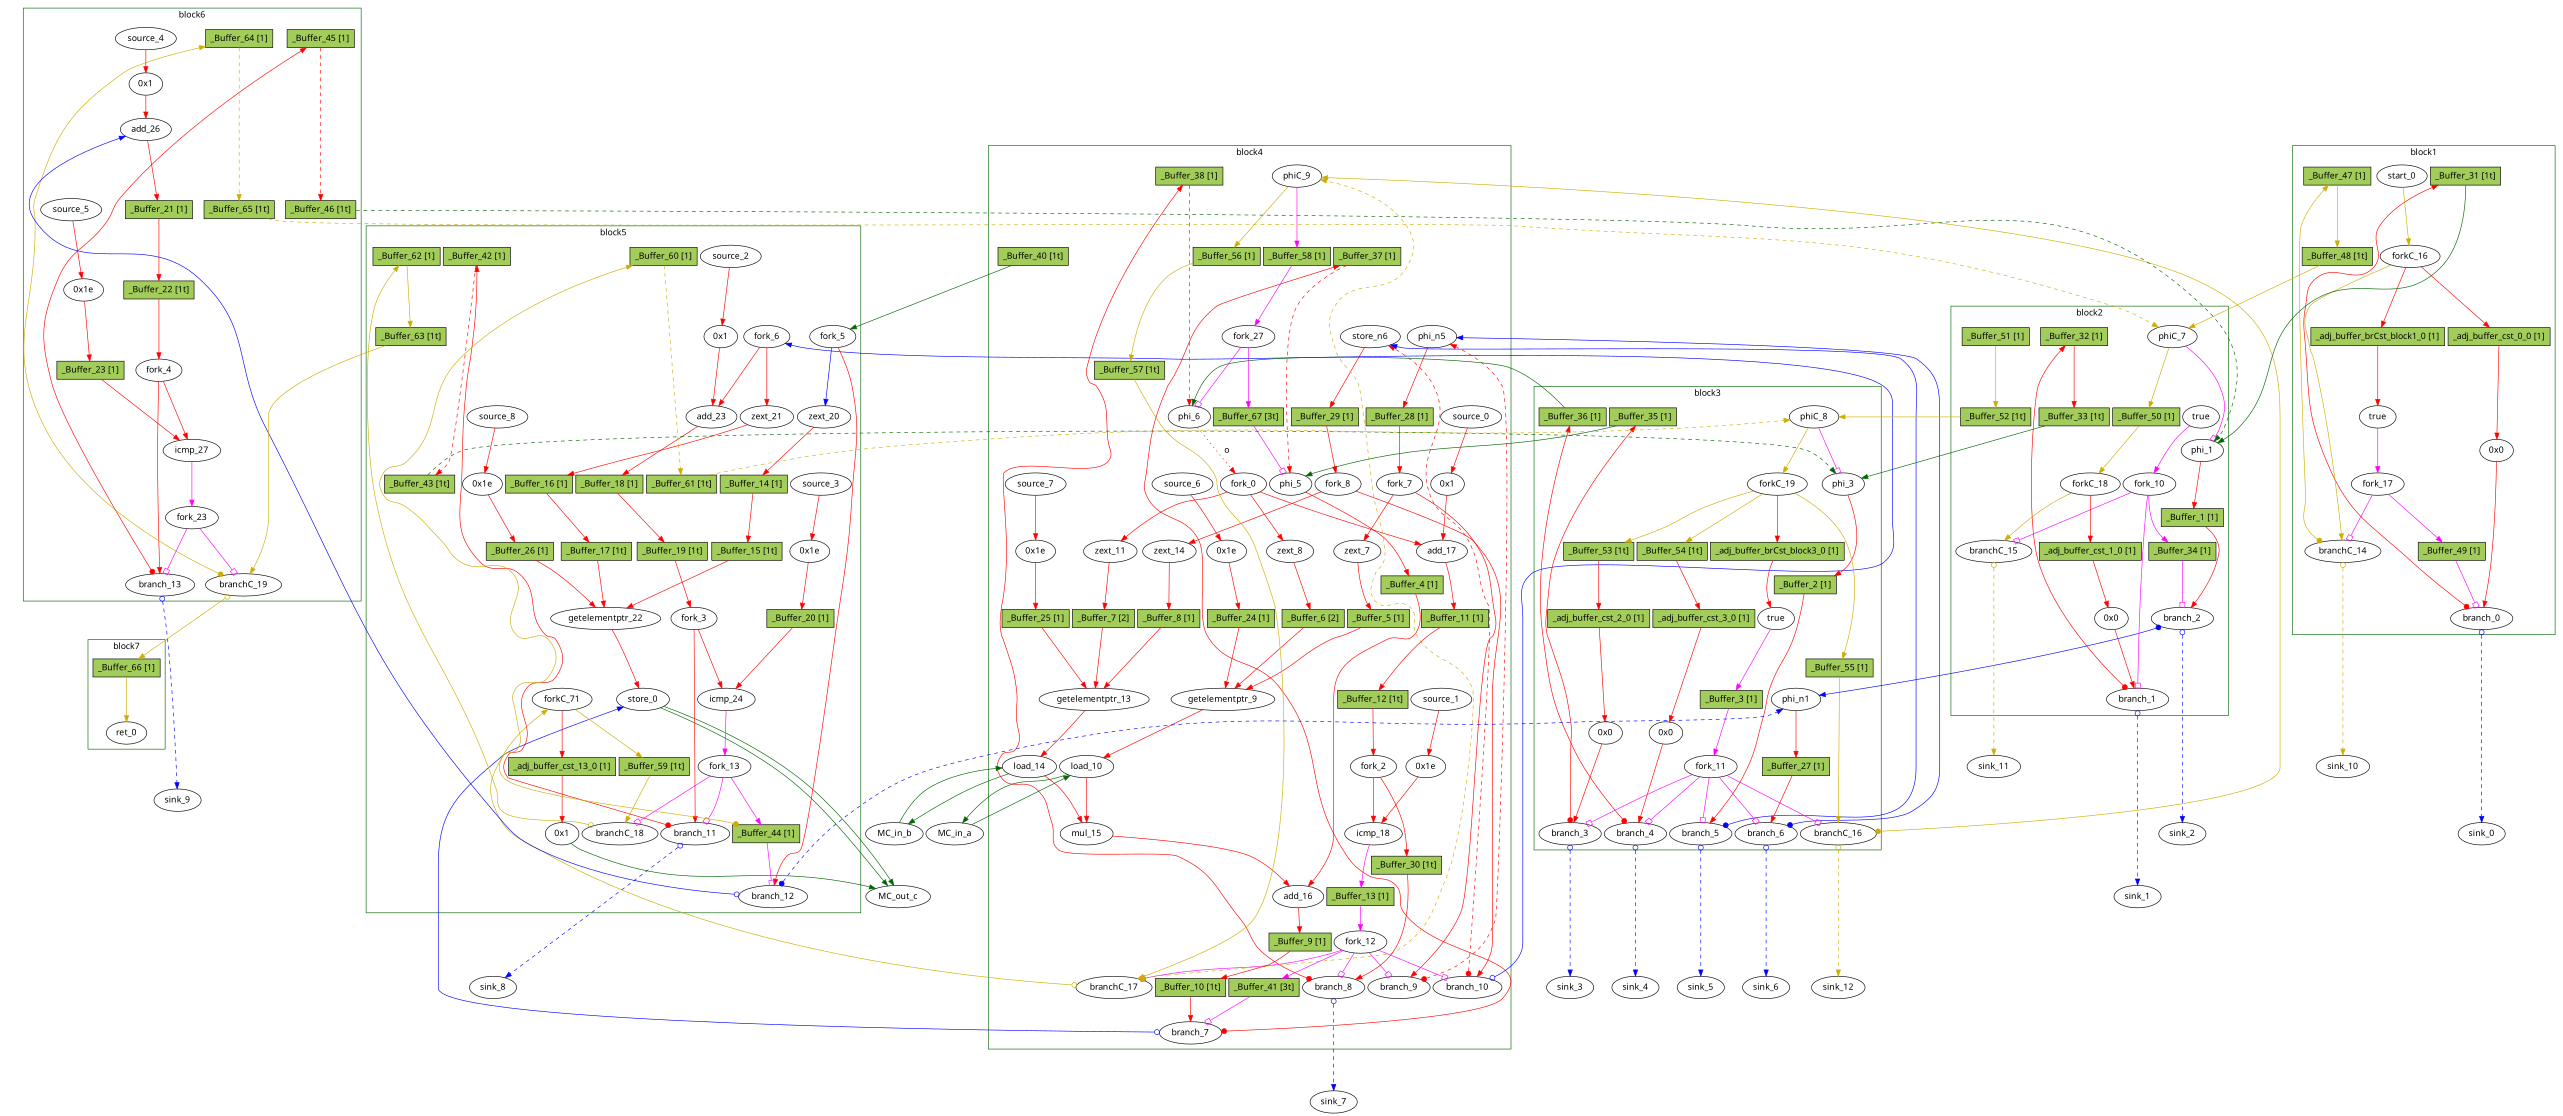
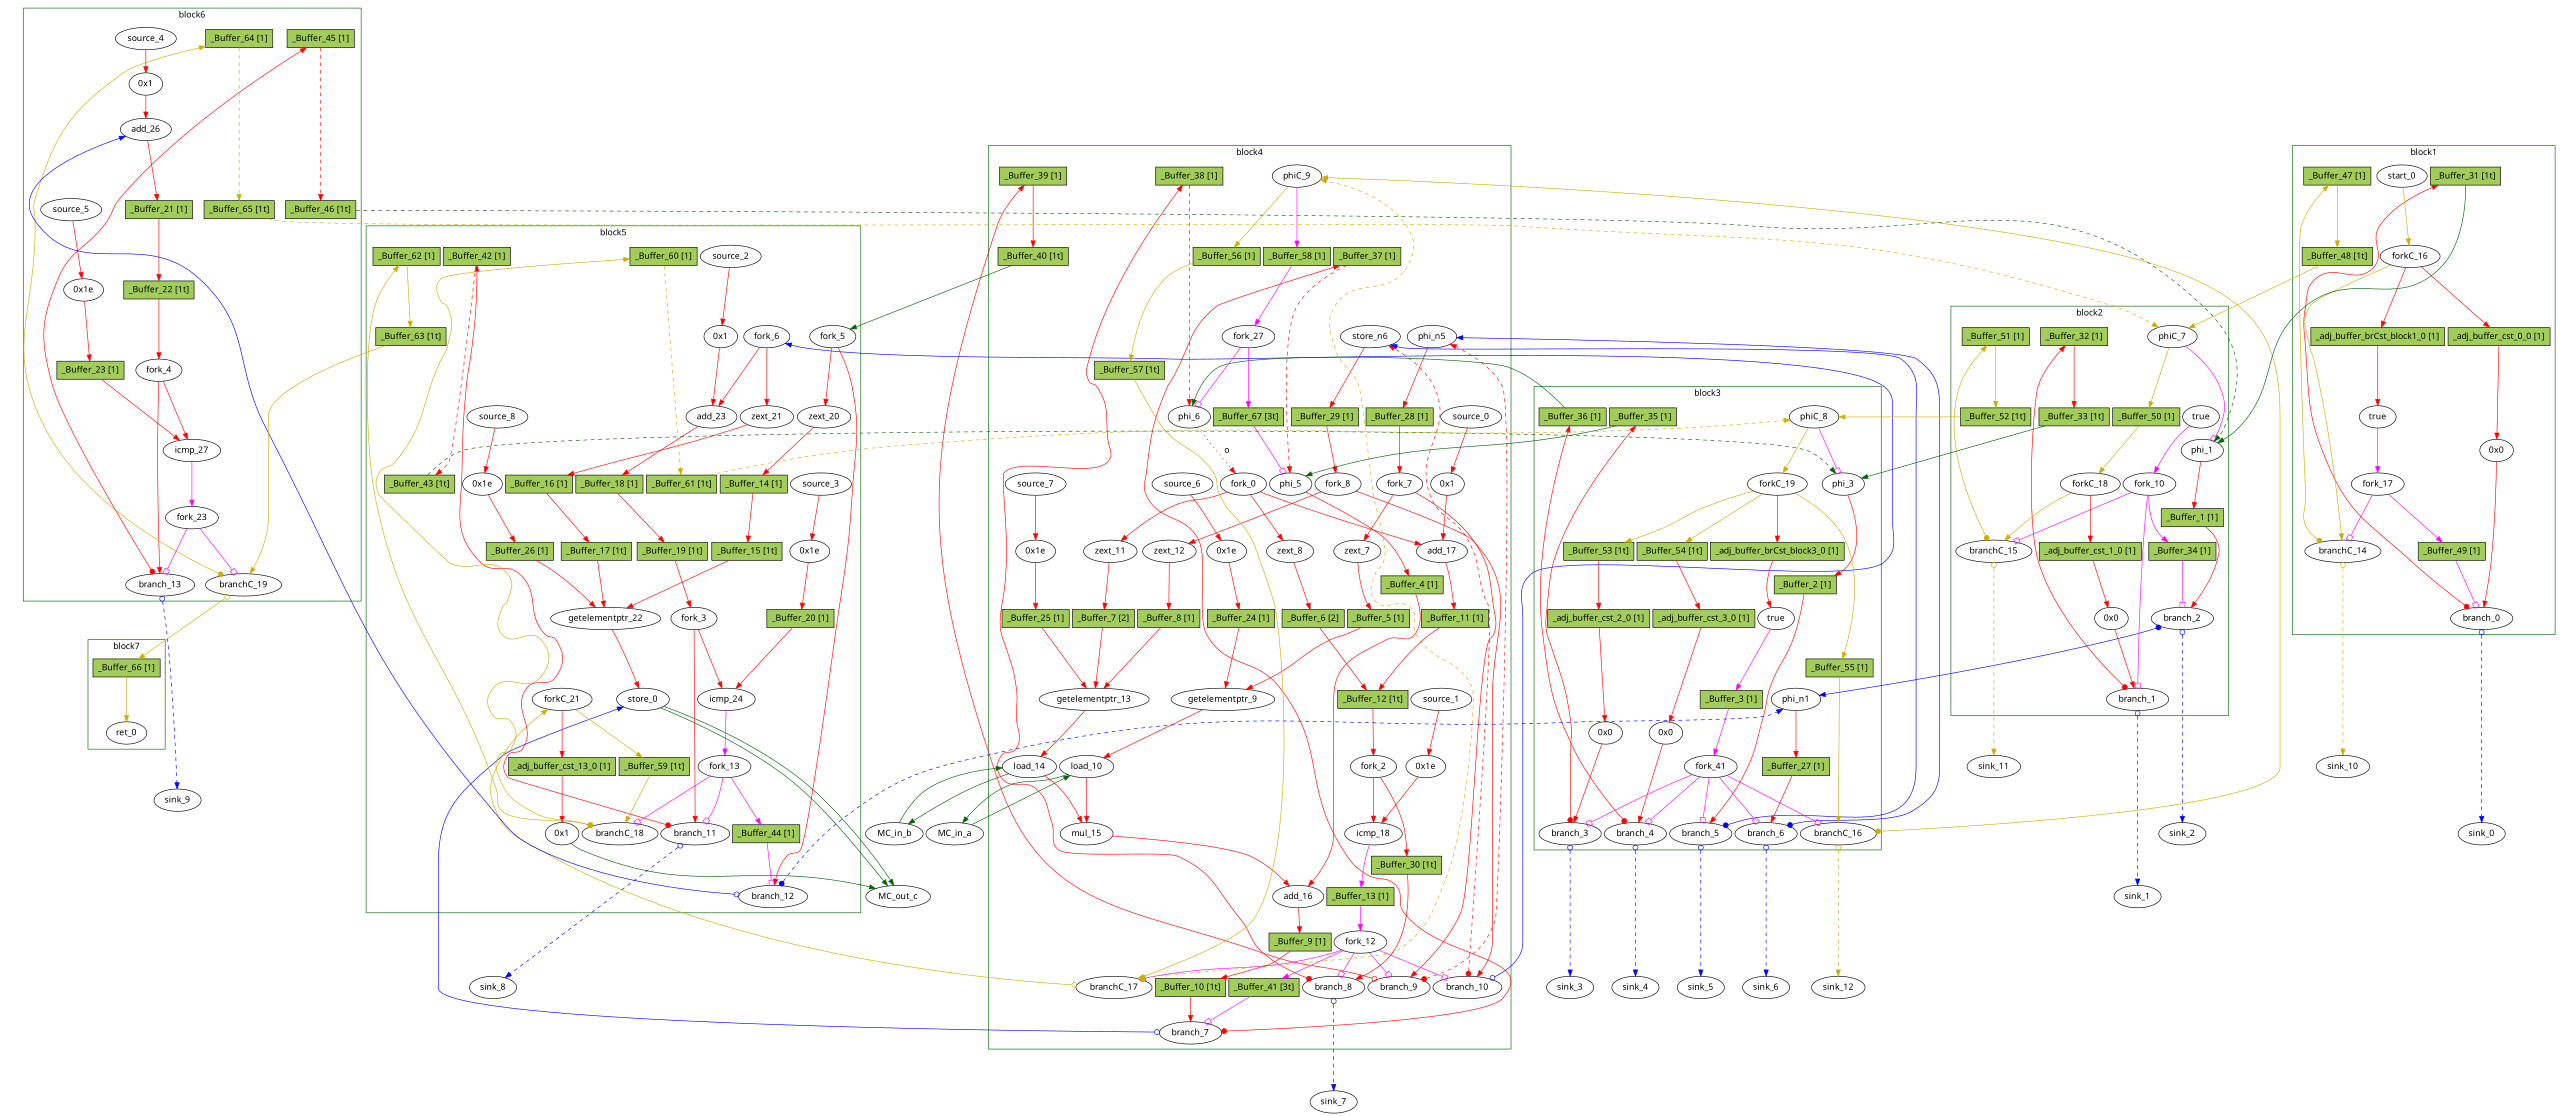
none -> (1033, 176)
(829, 374) -> (829, 374)
none -> (1955, 442)
(1169, 551) -> (1169, 551)
(517, 596) -> (435, 549)
(1272, 656) -> (1341, 656)
(562, 699) -> (562, 699)
(1711, 767) -> (1711, 767)
